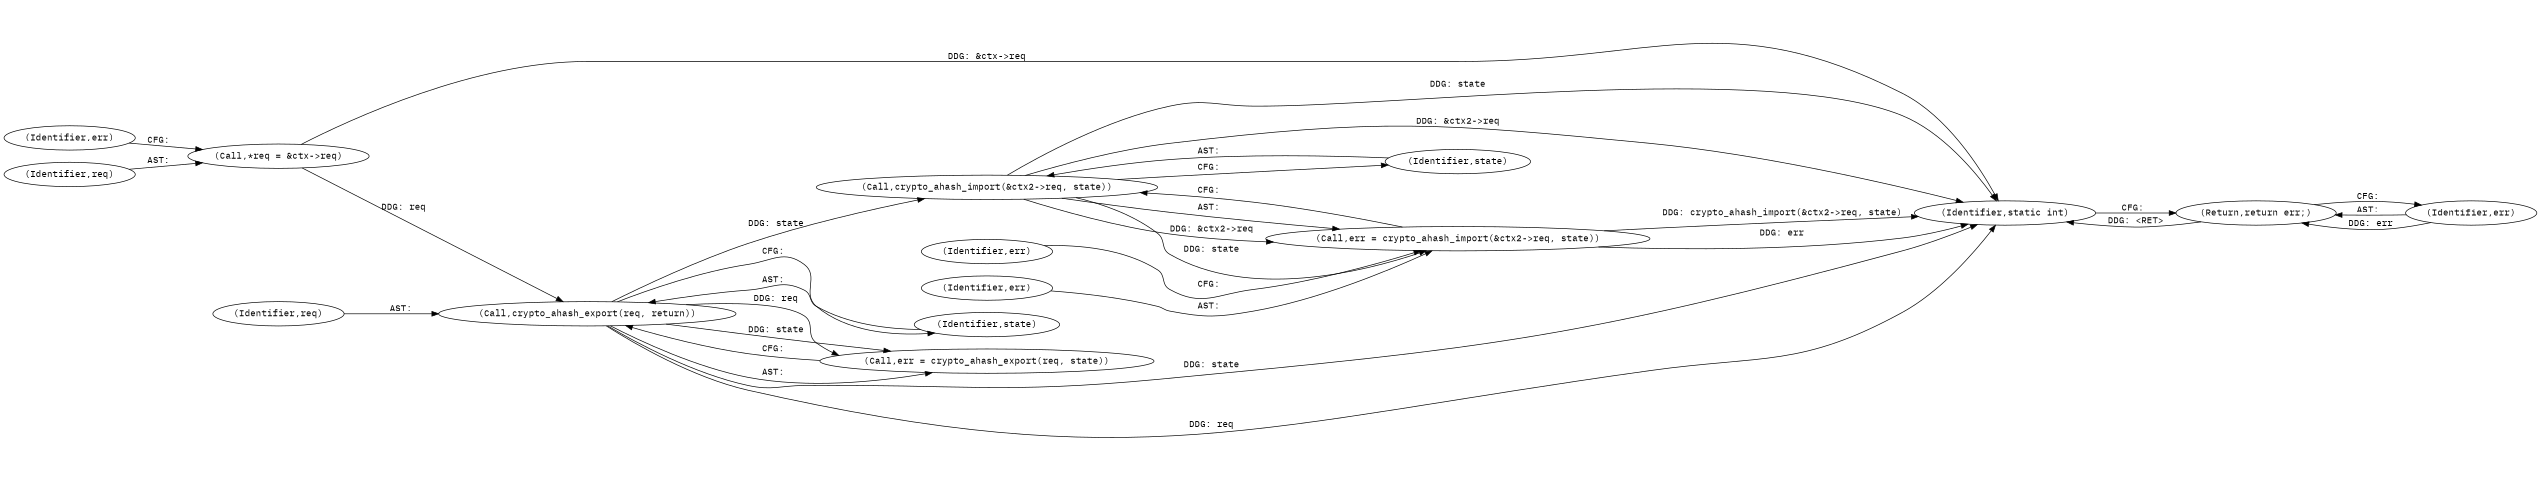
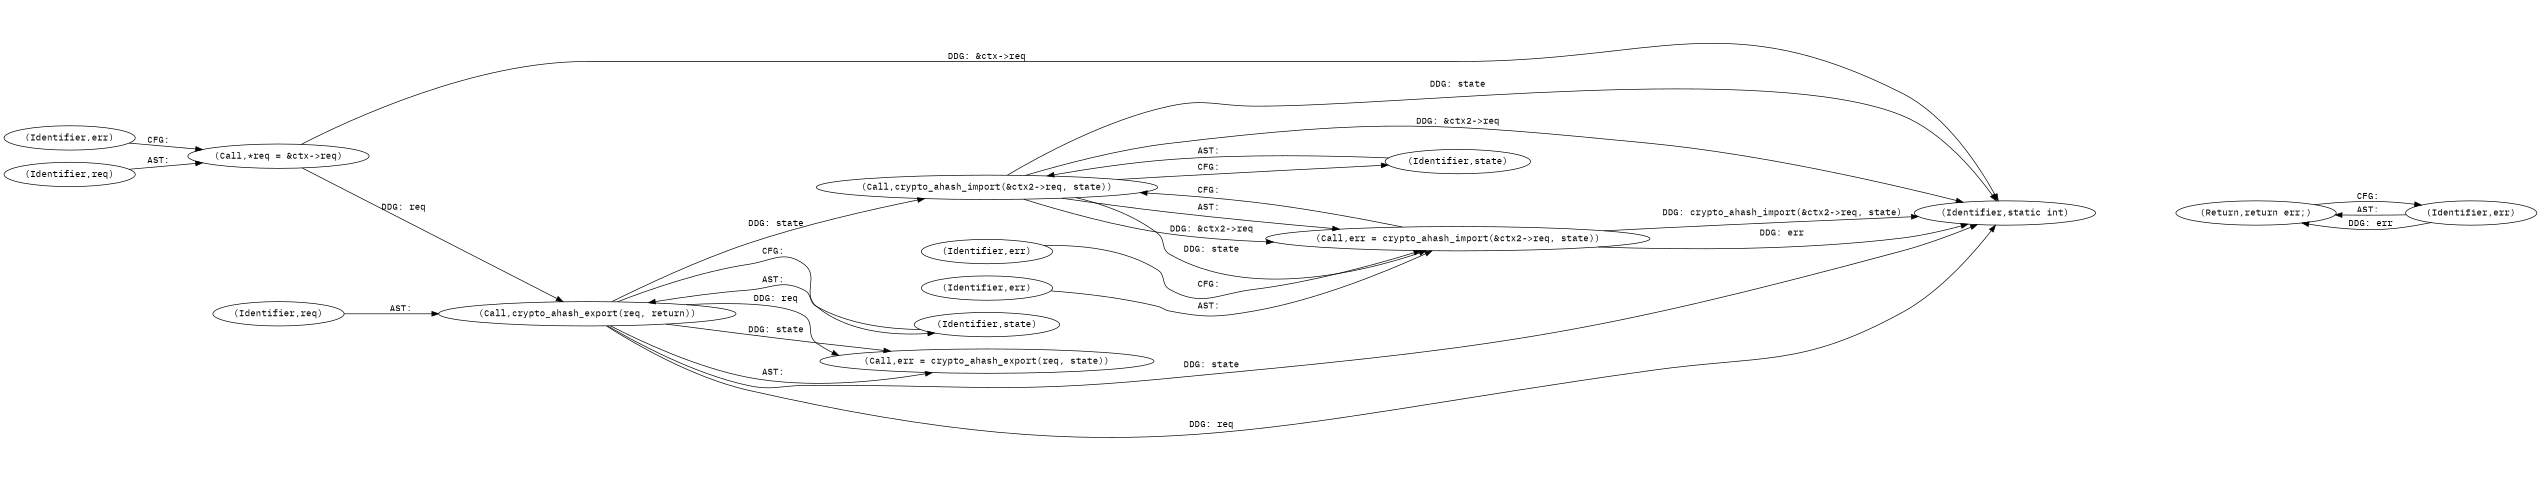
(2132, 213) -> none
(2137, 227) -> none
(725, 350) -> none
